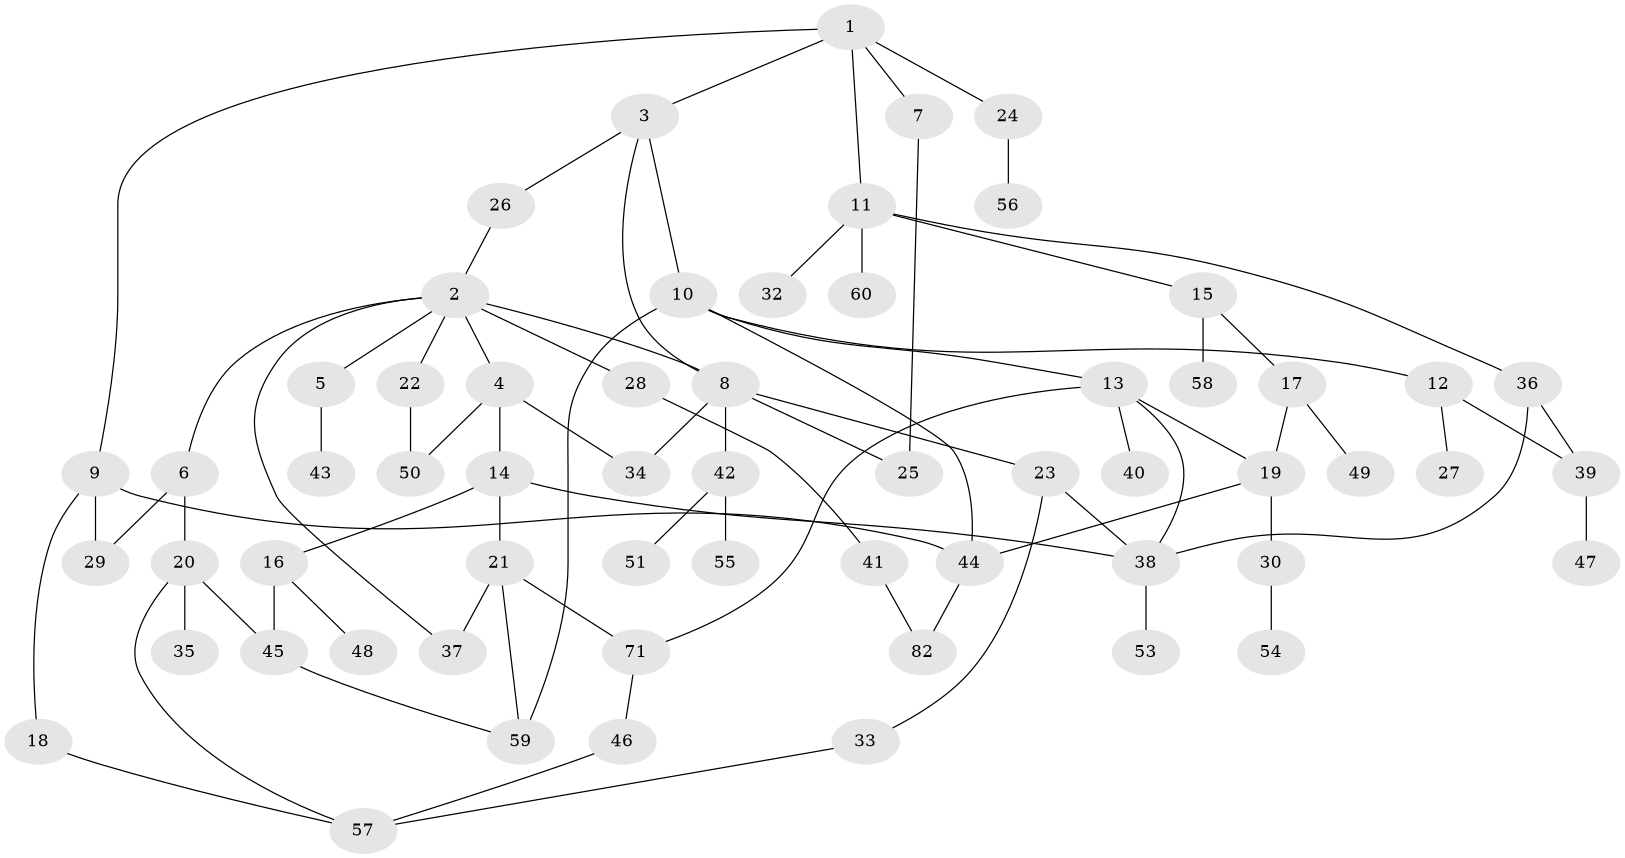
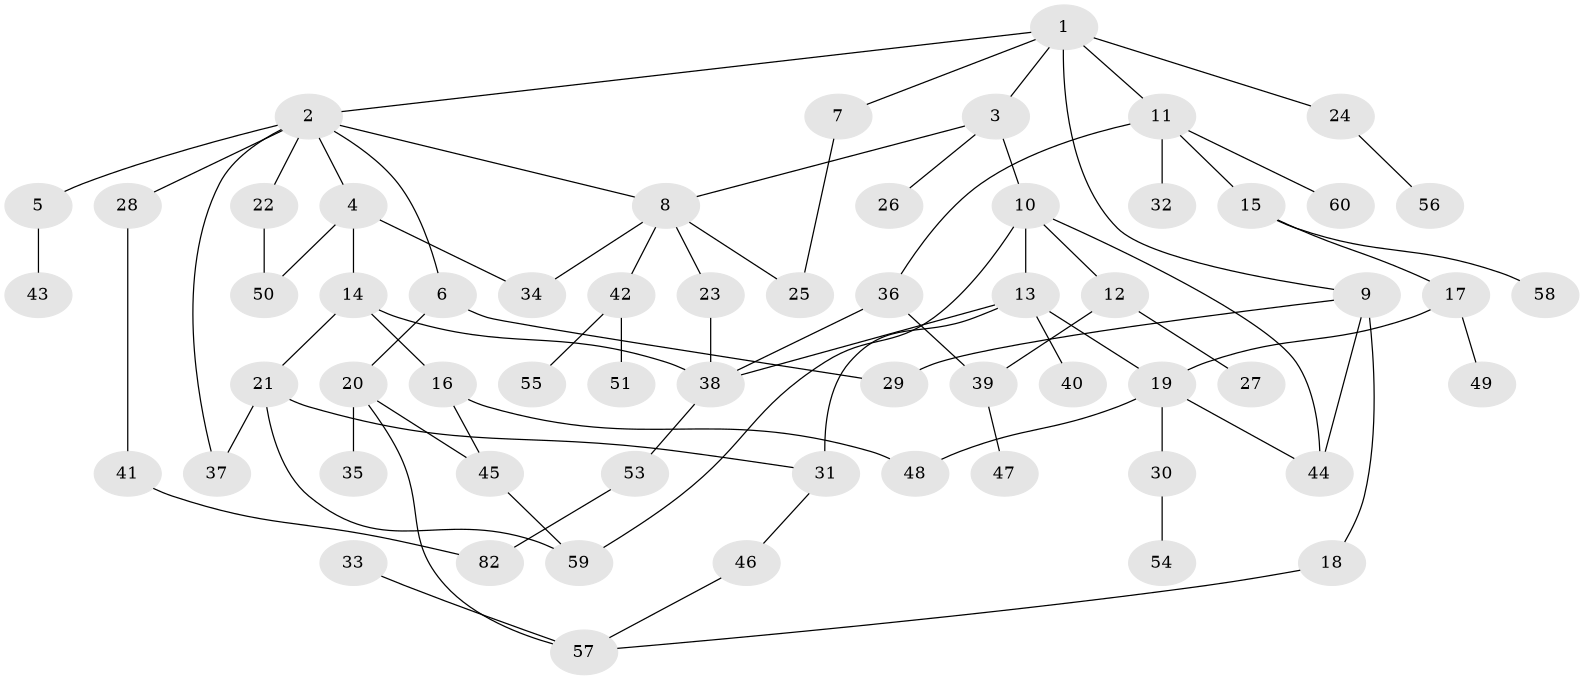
(478, 251) -> (686, 72)
none -> (1039, 429)
(946, 608) -> (563, 518)
(997, 632) -> none
(636, 652) -> (826, 474)
